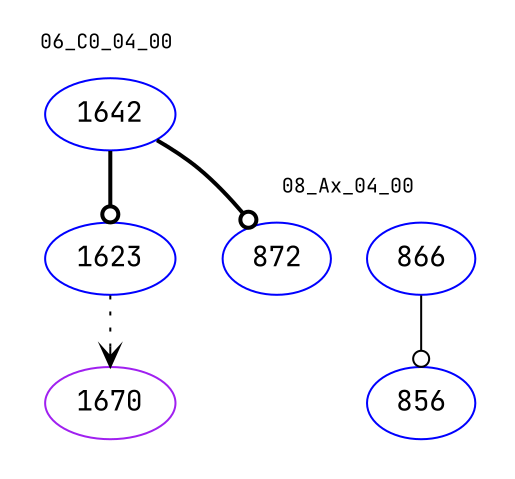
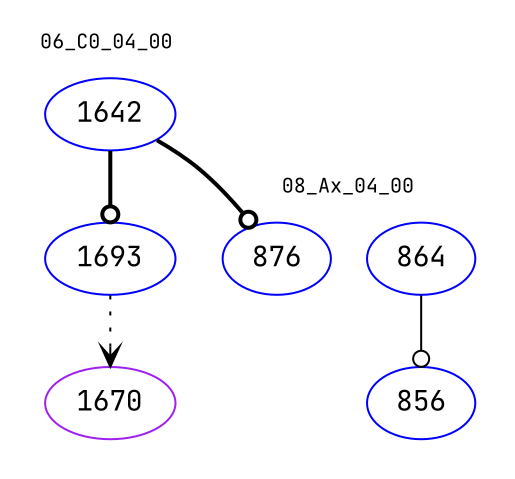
(110, 259) -> (110, 259)
(277, 259) -> (277, 259)
(421, 259) -> (421, 259)
